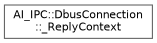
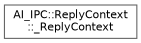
(78, 22) -> (71, 22)
